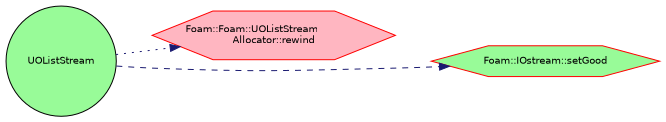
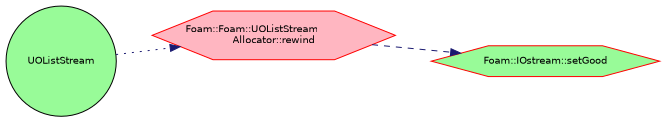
(278, 71) -> (411, 48)
